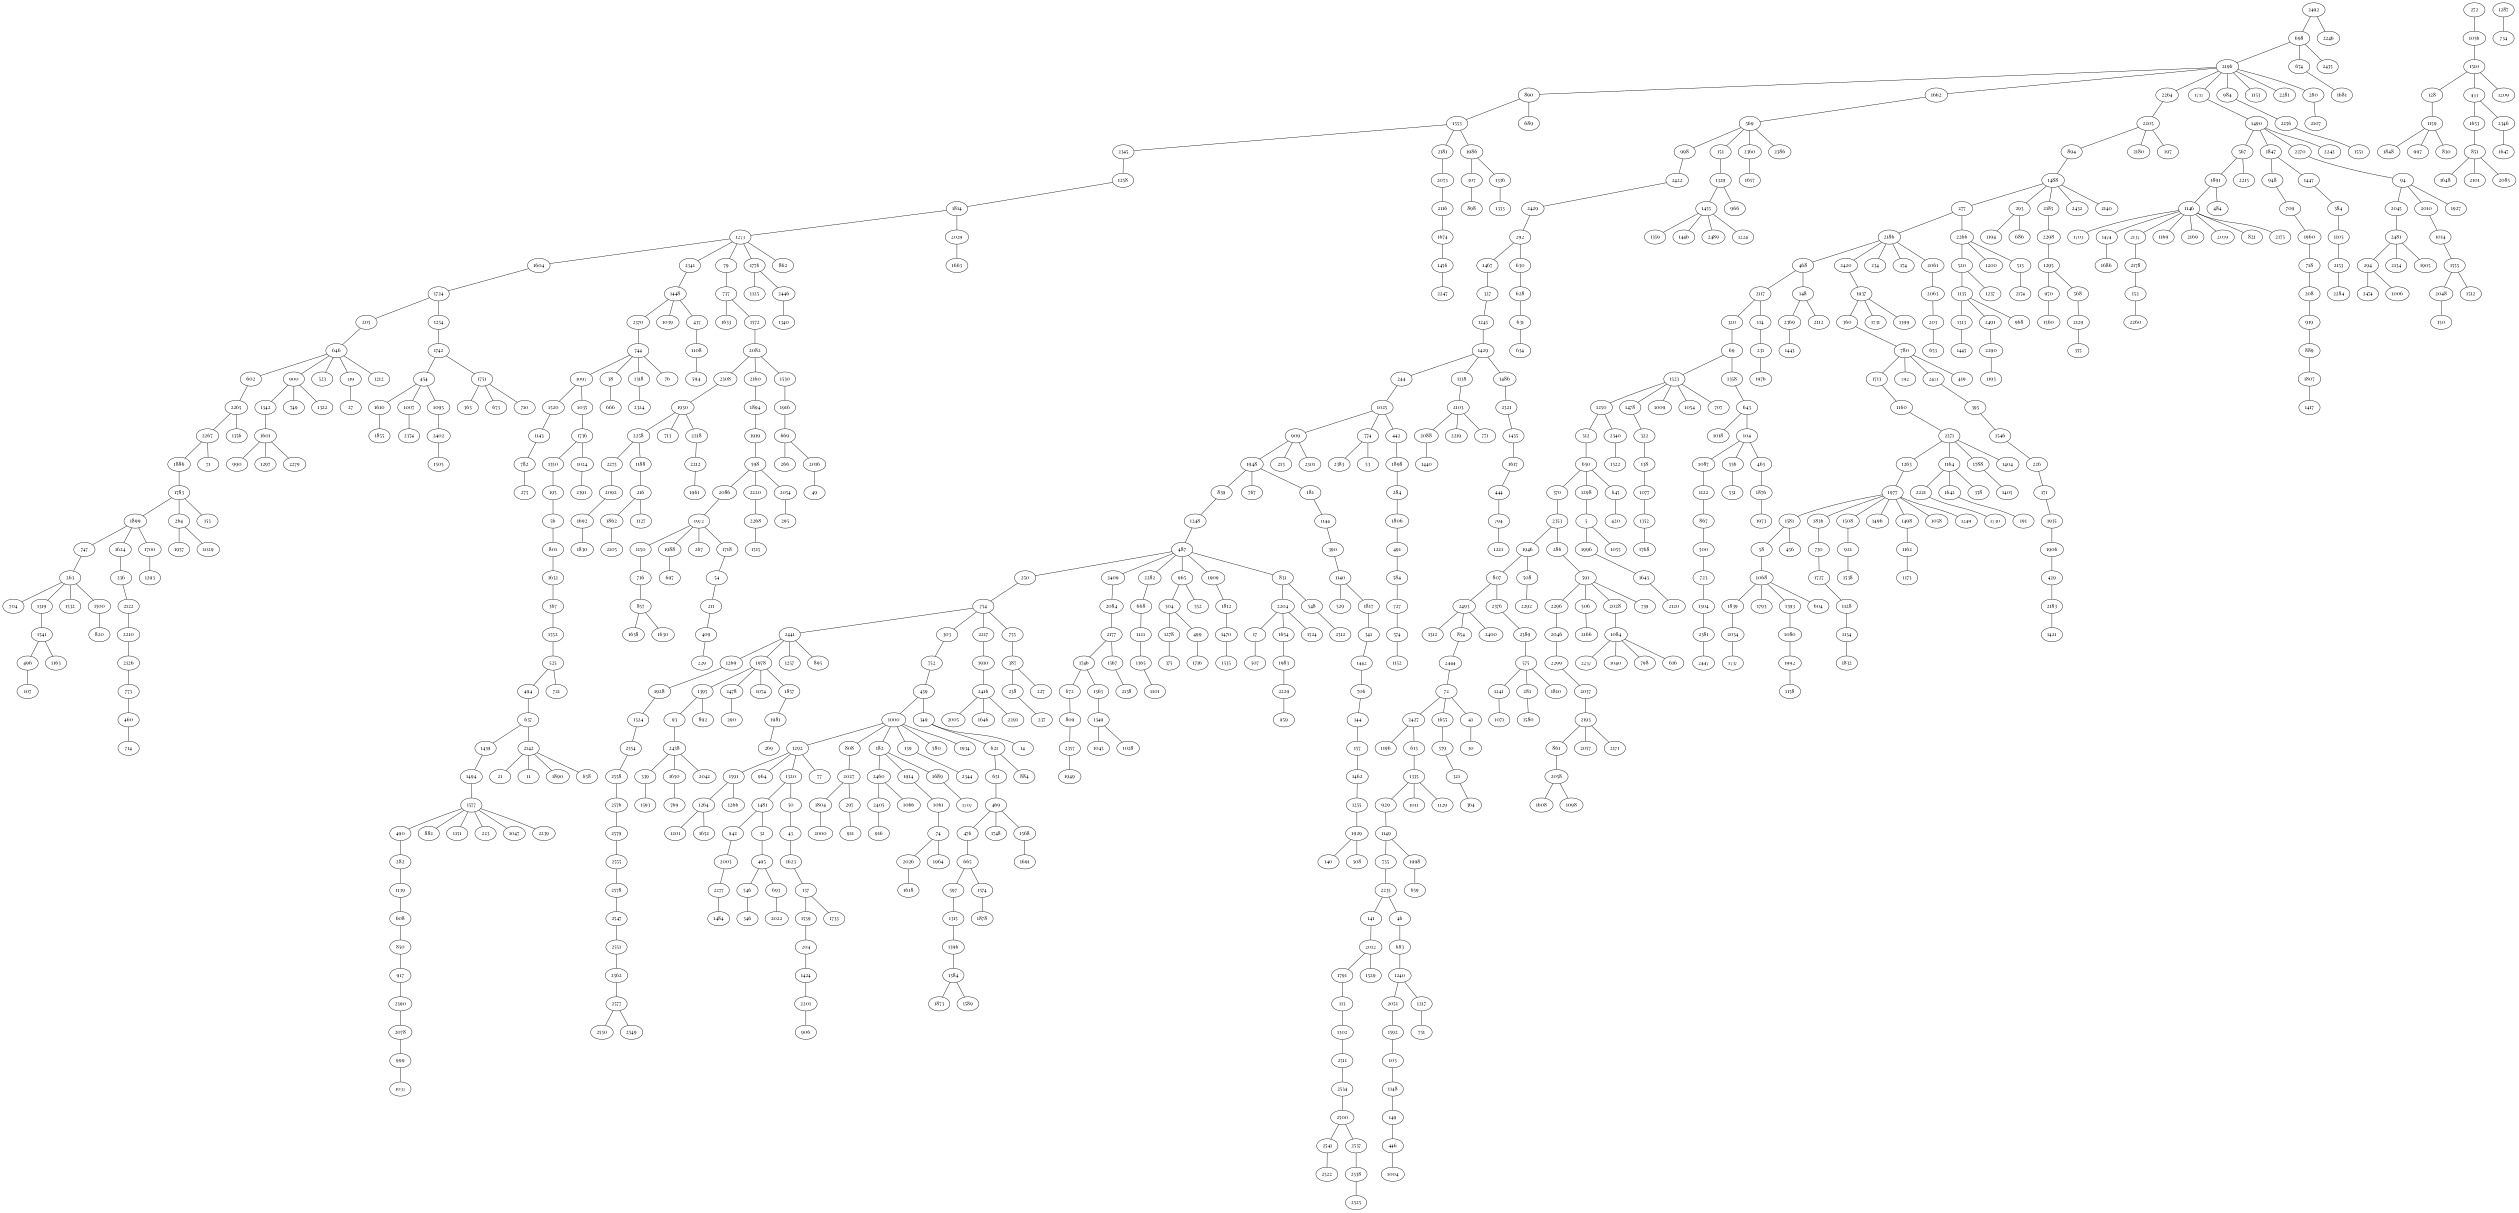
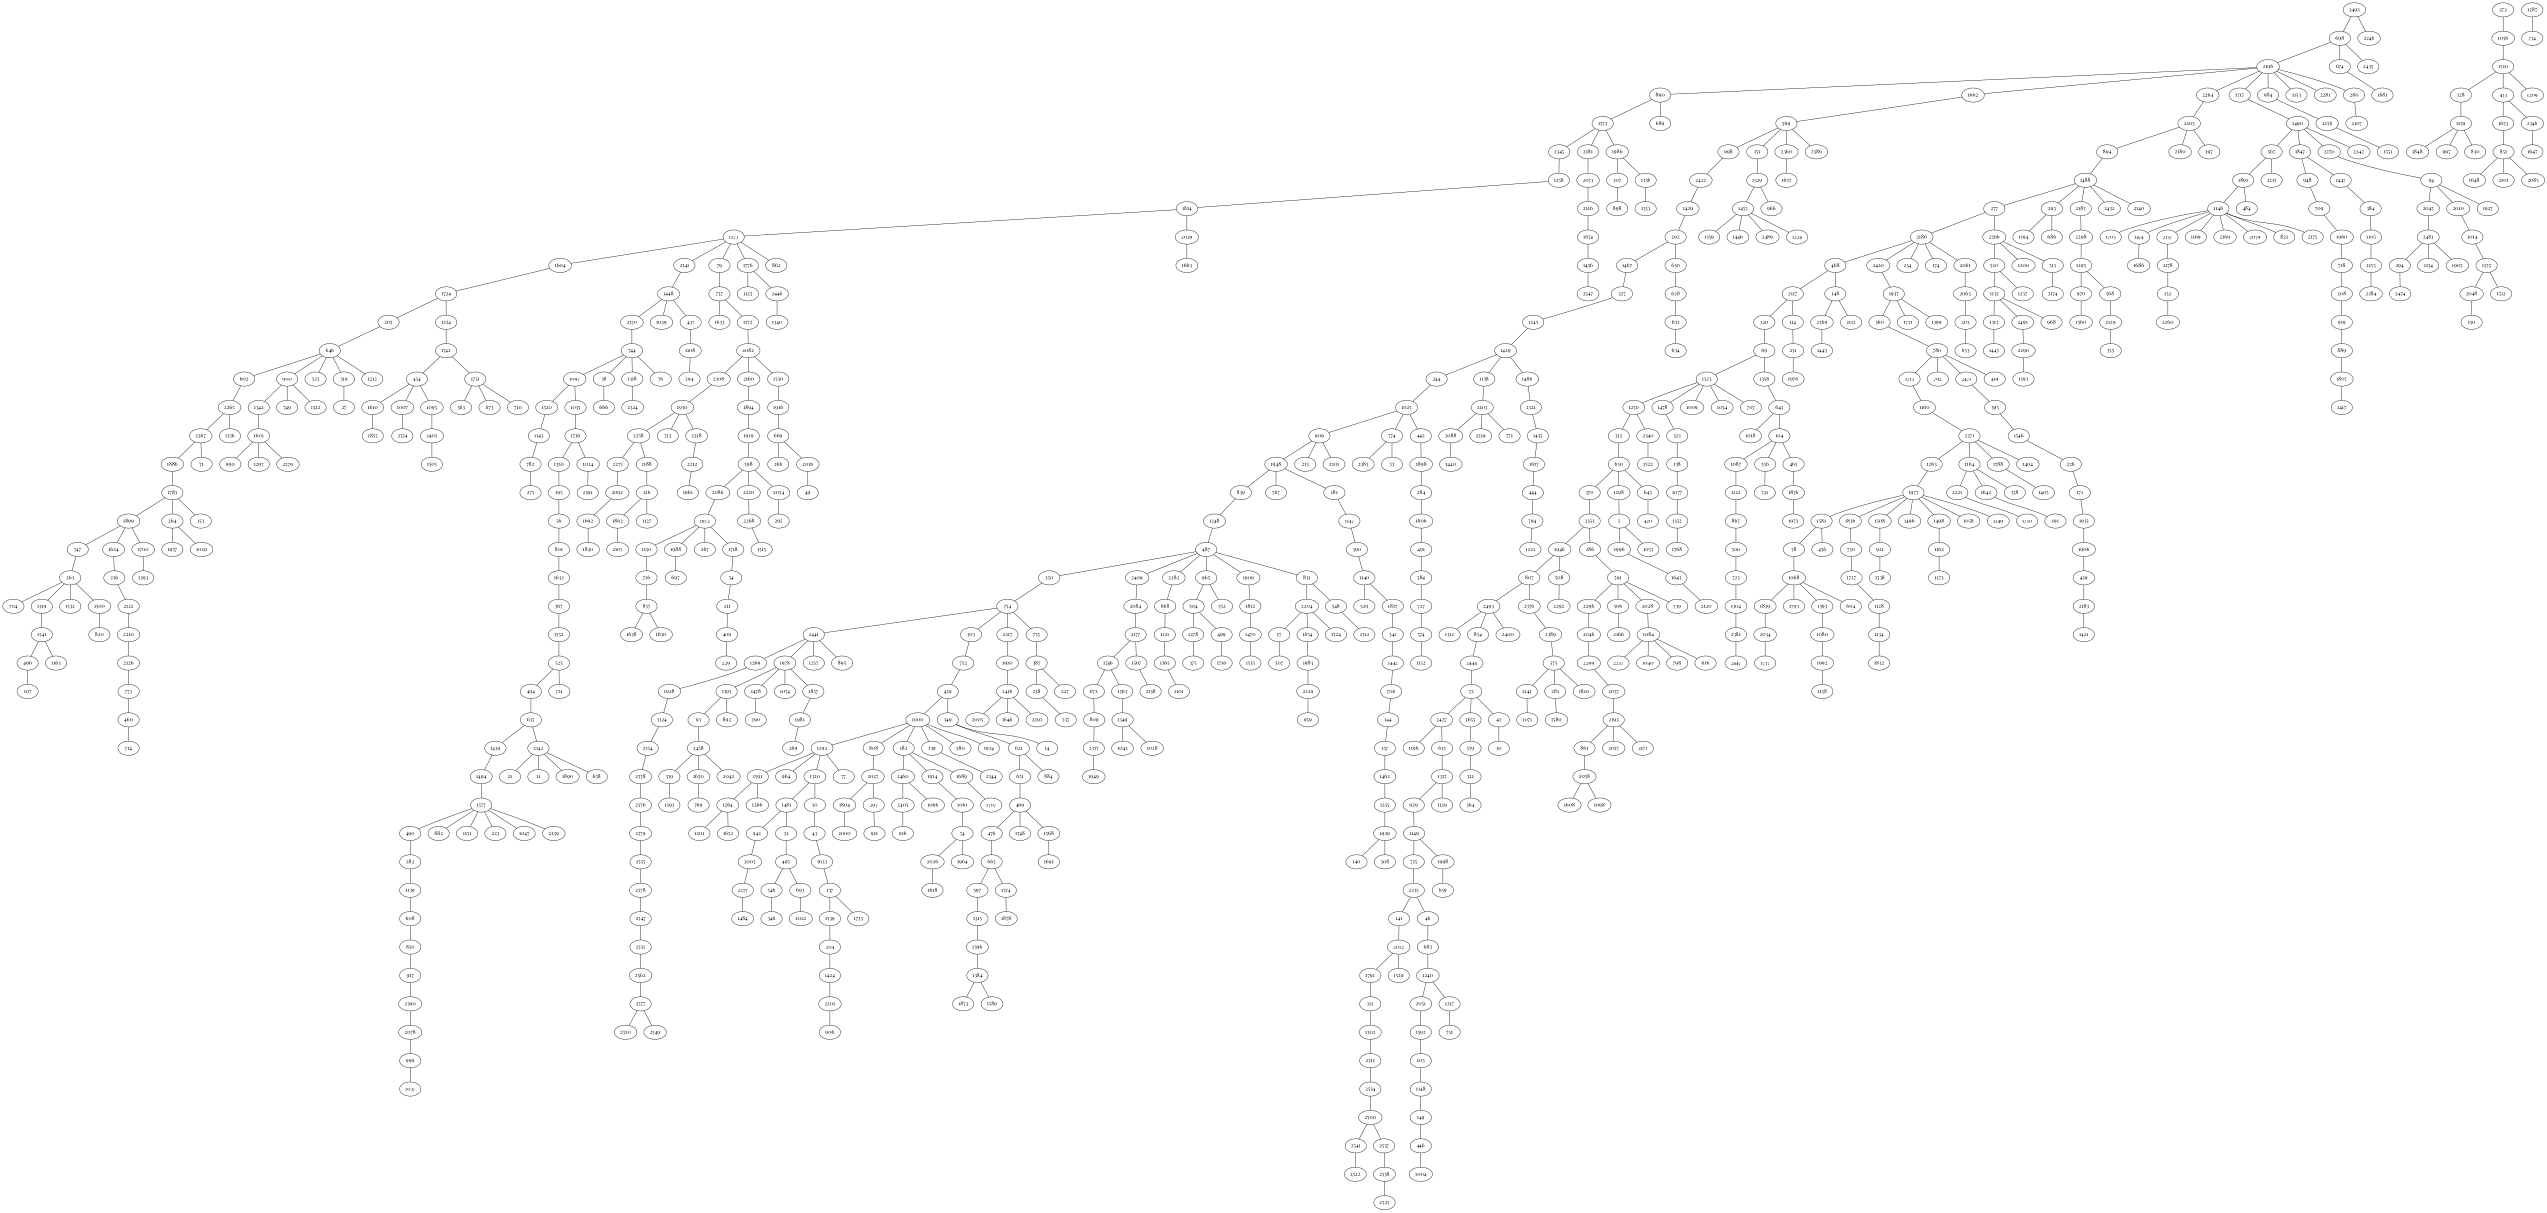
(2397, 294) -> none
(1325, 521) -> (1349, 521)
(1414, 805) -> none
